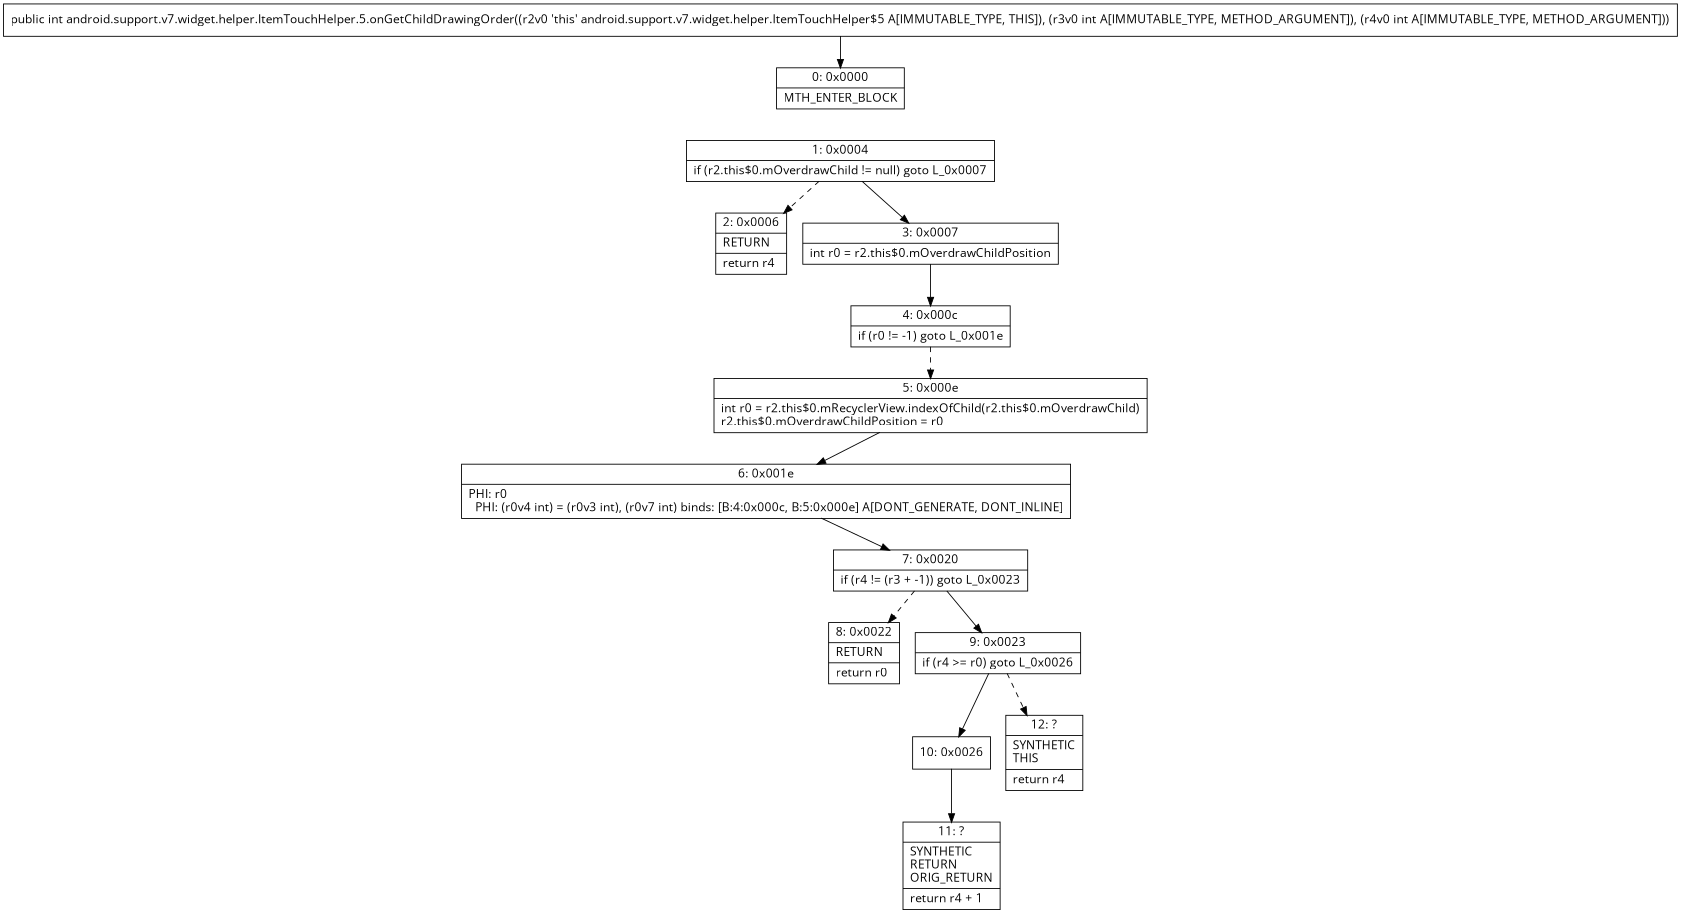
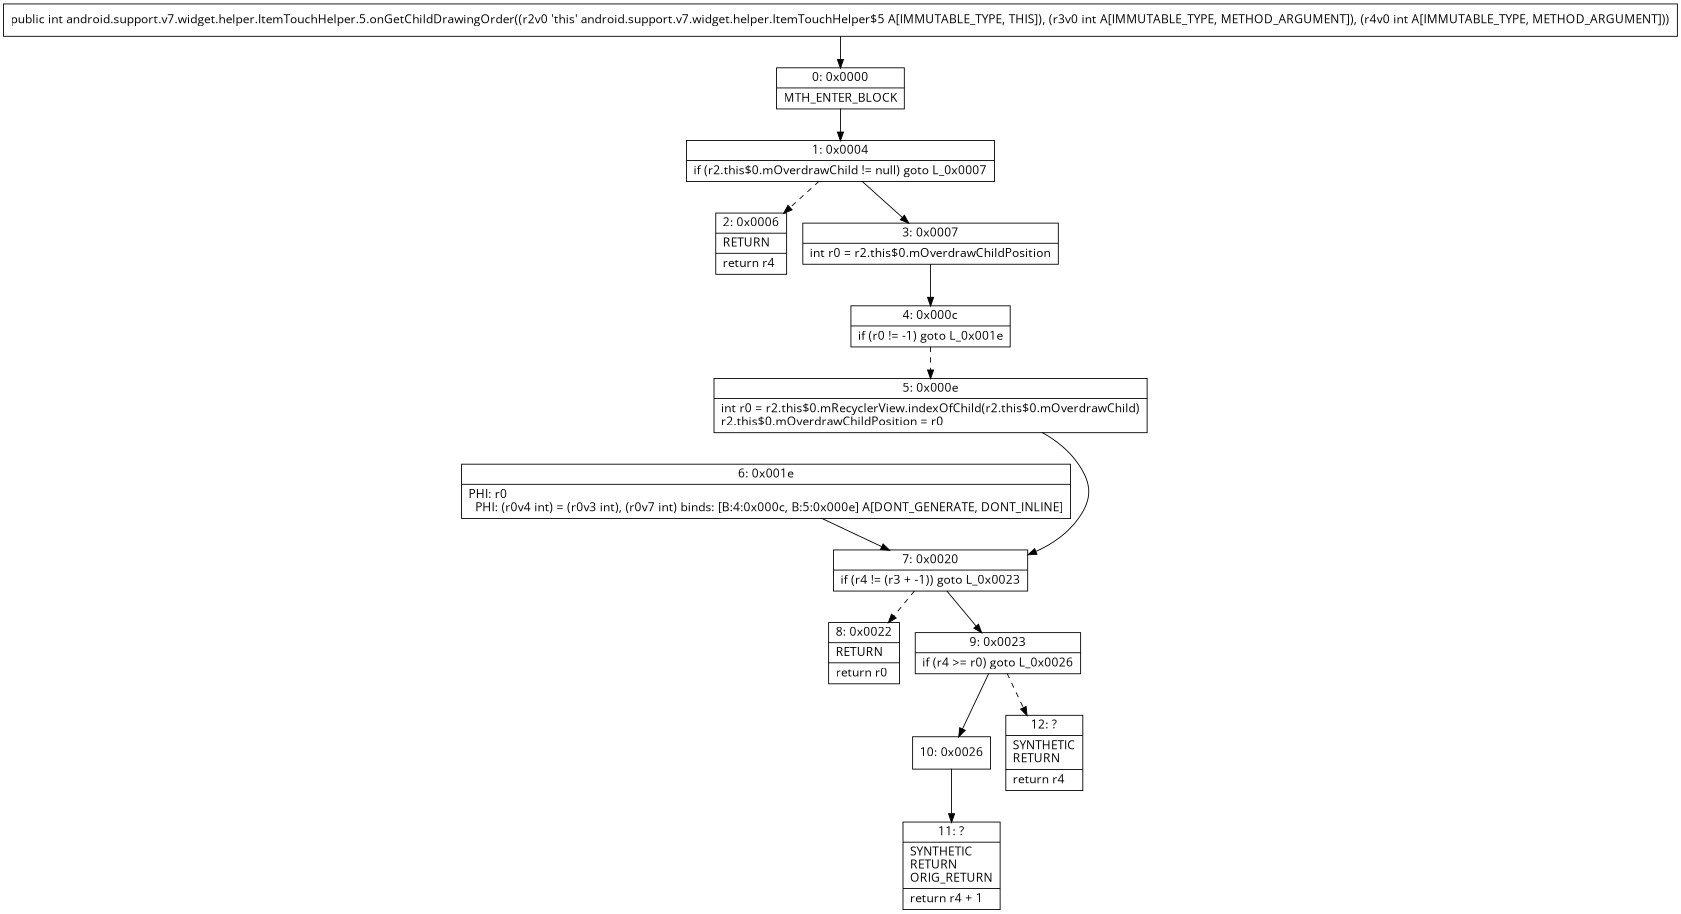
none -> (840, 120)
(852, 446) -> (1089, 494)
(1026, 759) -> (1037, 759)
